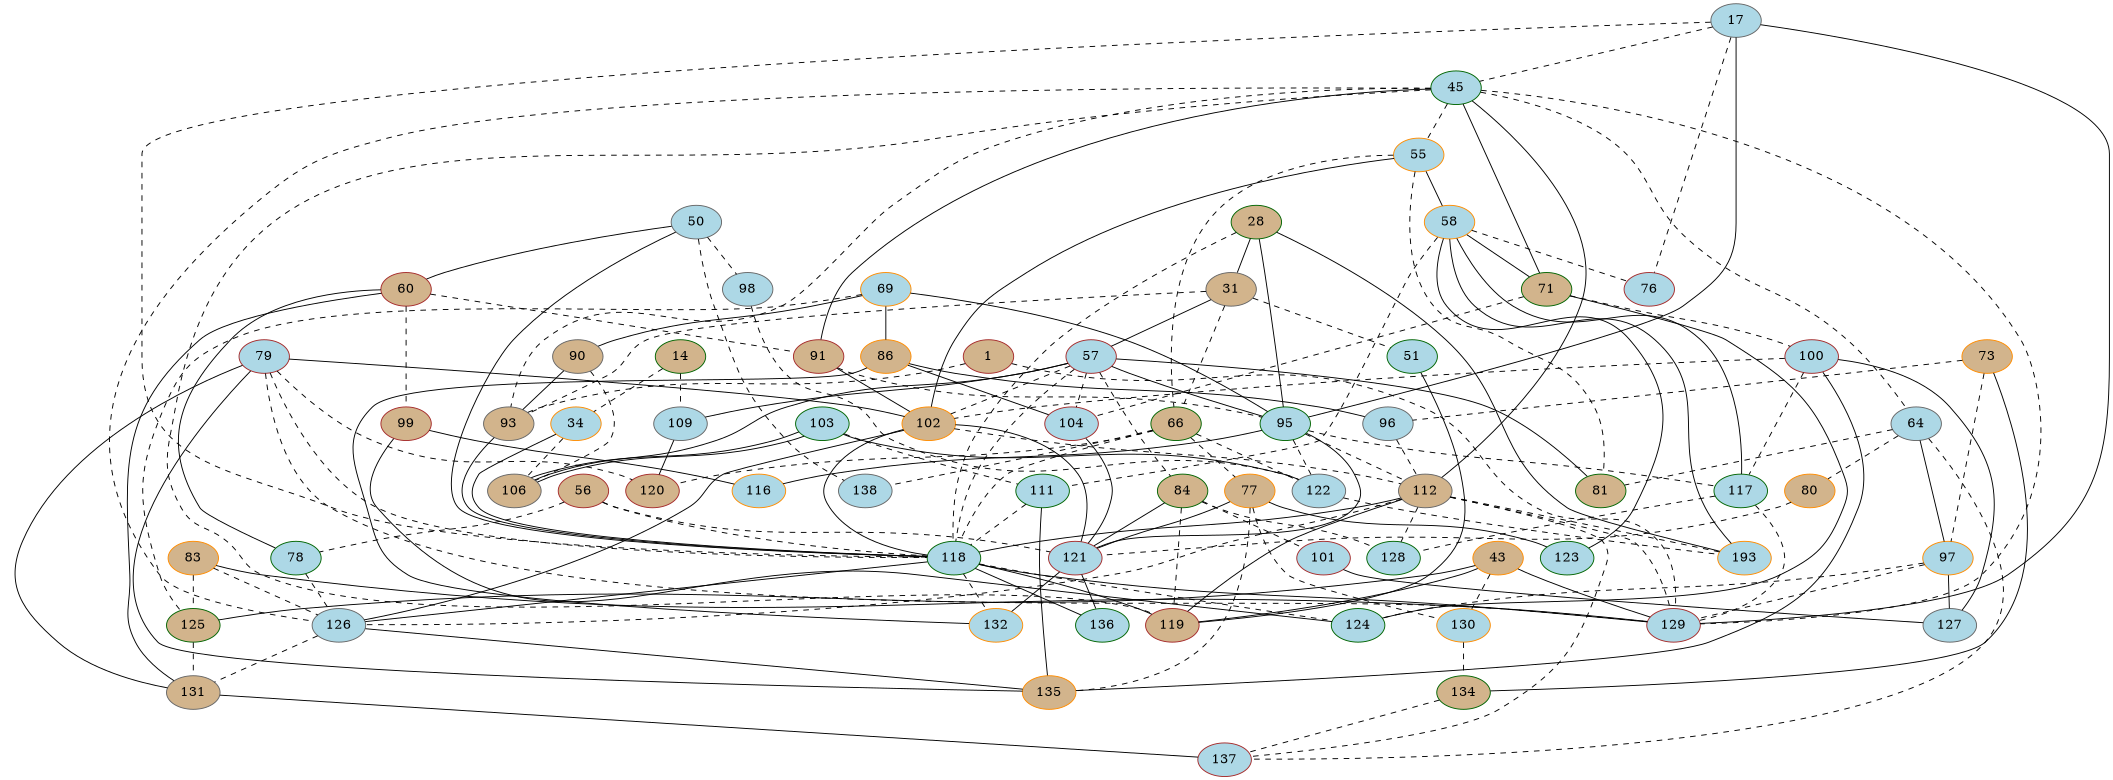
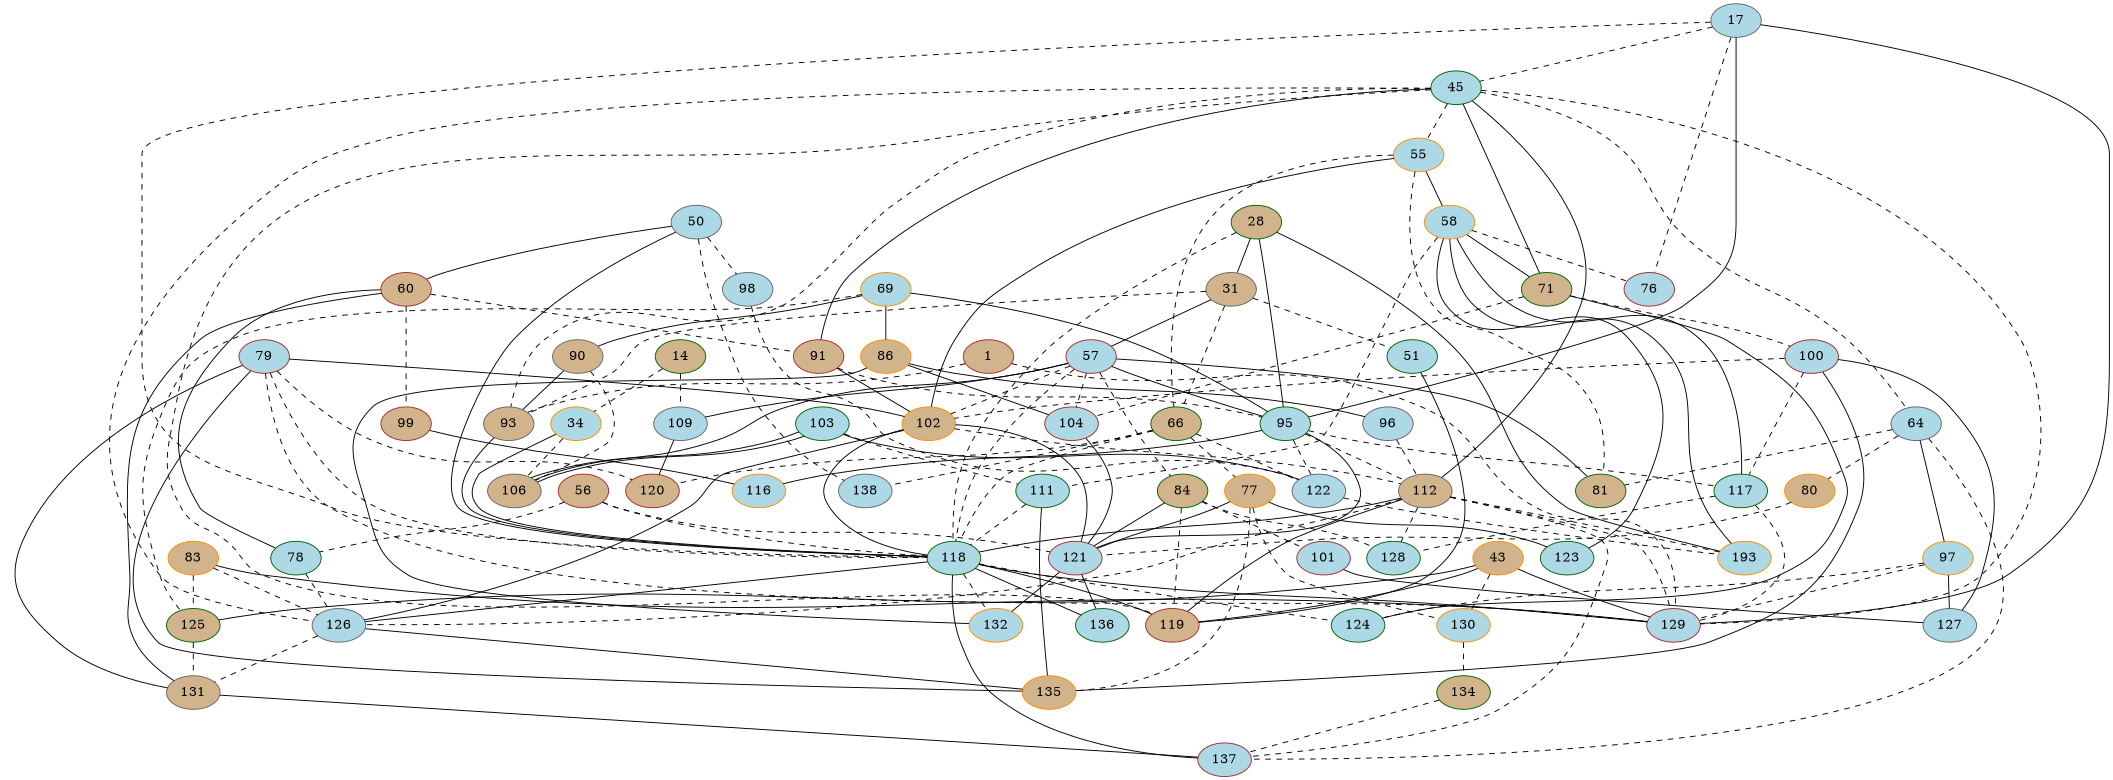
(1987, 357) -> none
(882, 573) -> none
none -> (1030, 718)
